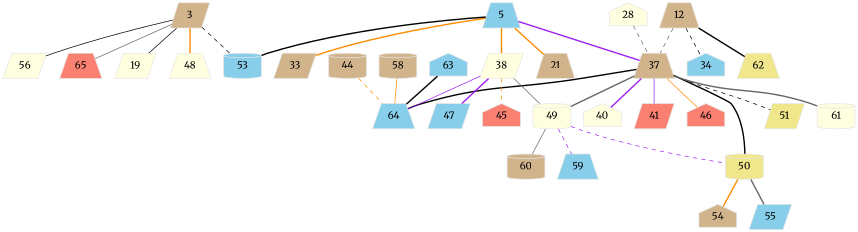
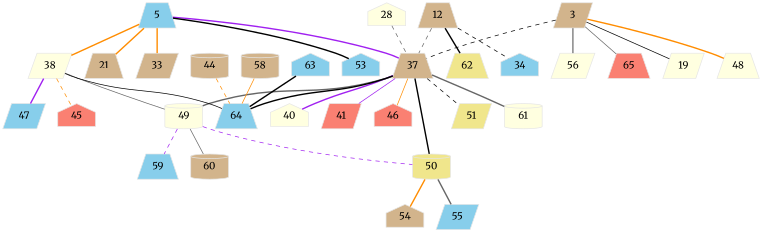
(216, 40) -> (491, 37)
(243, 66) -> (361, 66)
(444, 93) -> (144, 91)
